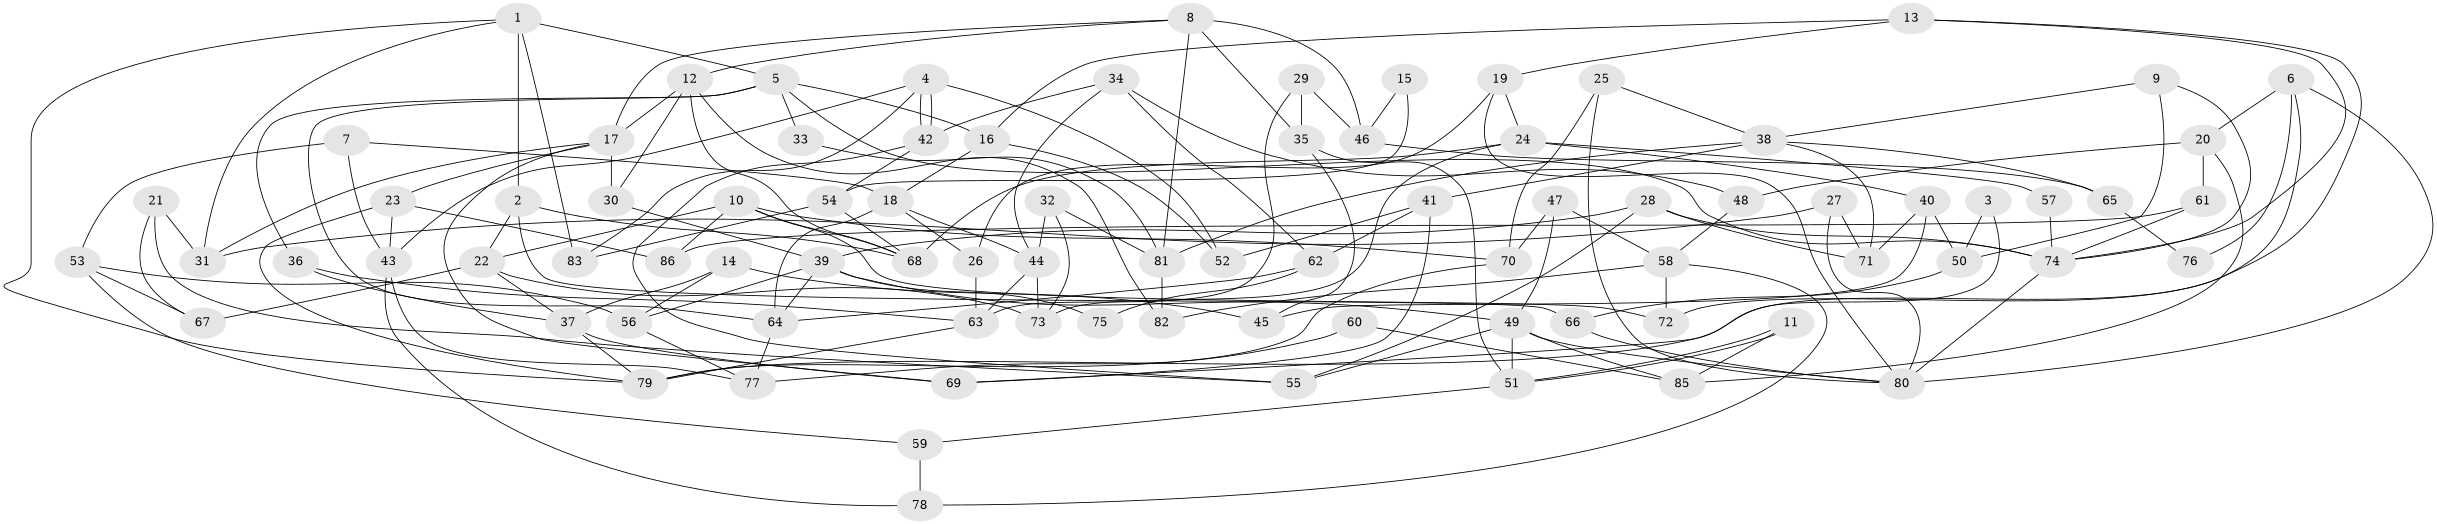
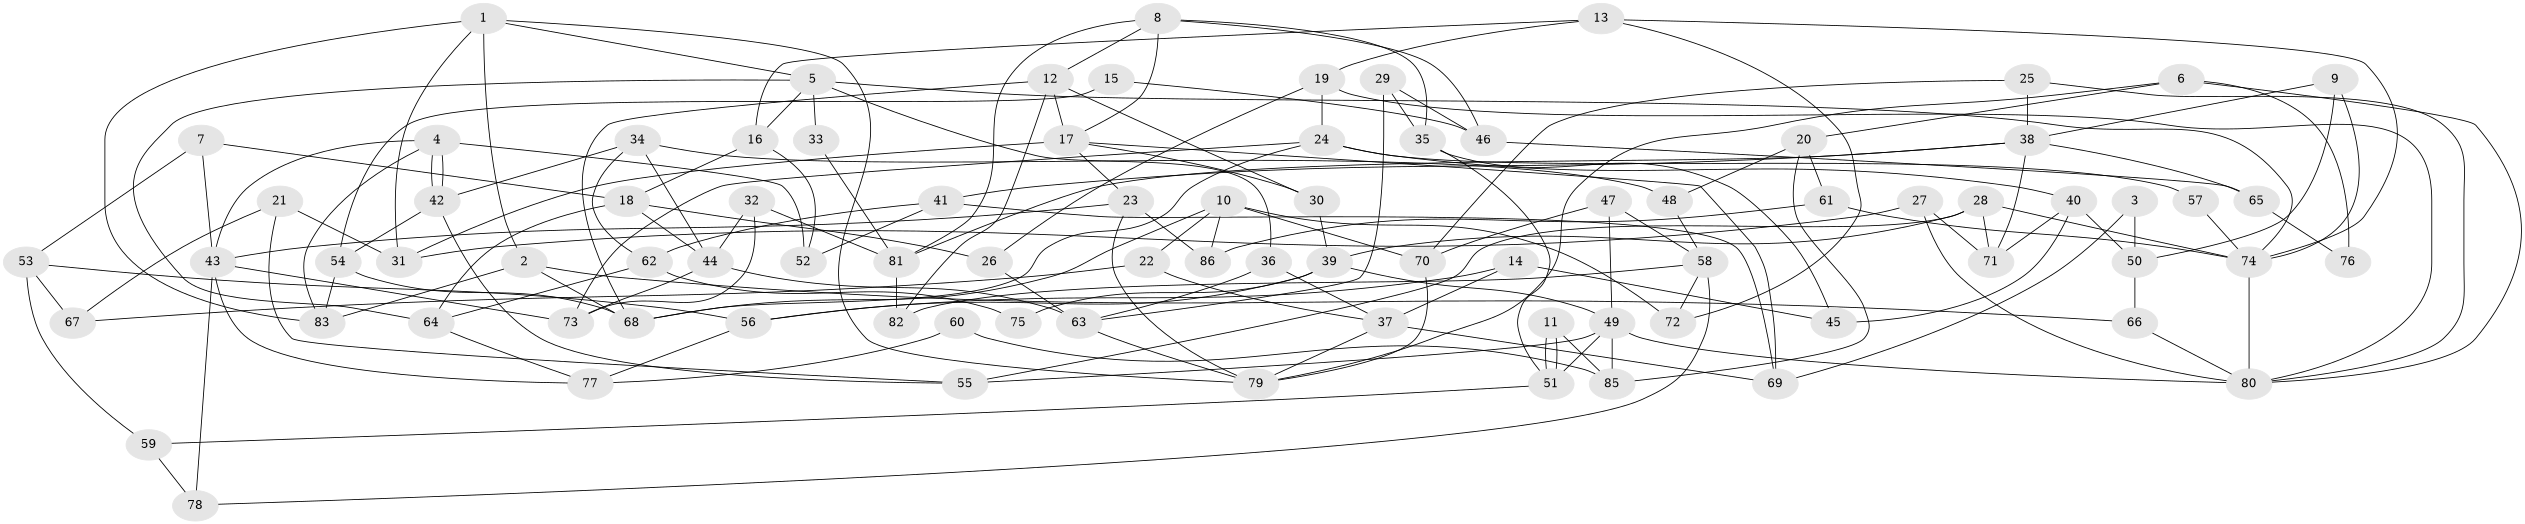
(500, 232) -> (448, 286)
(787, 290) -> (313, 280)
(799, 293) -> none
